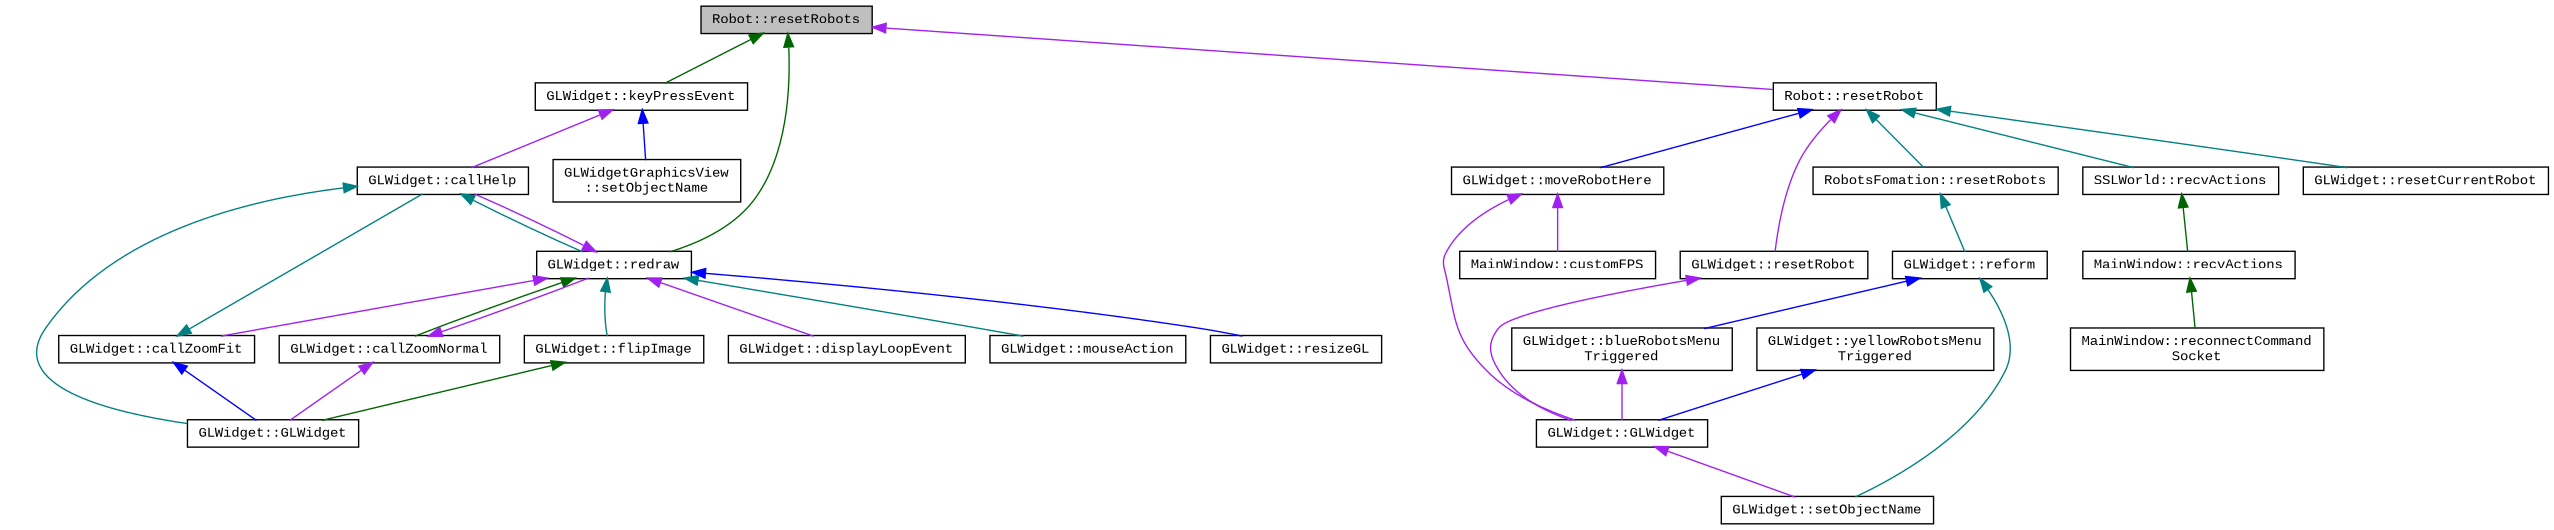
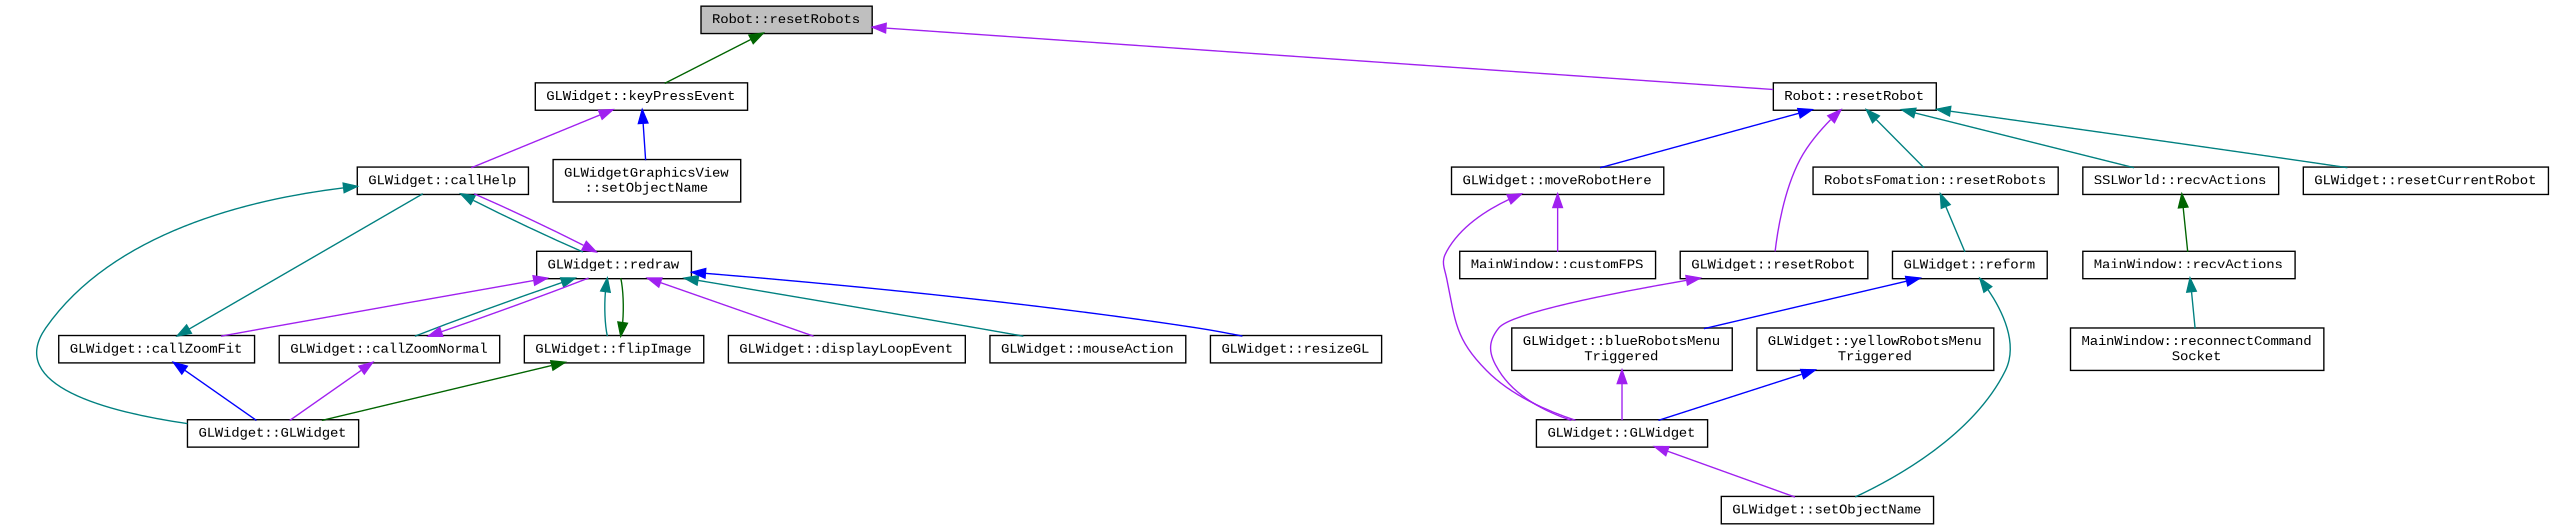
(769, 175) -> (623, 300)
(488, 309) -> (488, 309)
(2193, 310) -> (2193, 310)
